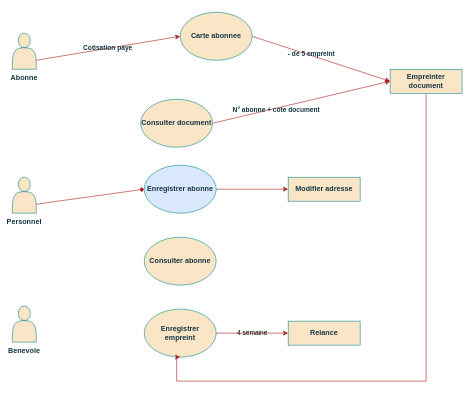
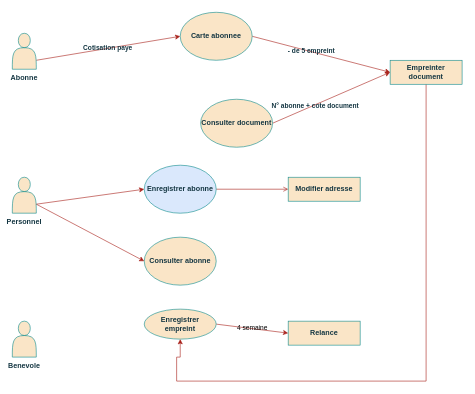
(426, 81) -> (426, 72)
(177, 123) -> (237, 123)
(282, 189) -> (284, 189)
(138, 190) -> (139, 190)
none -> (86, 231)
(24, 324) -> (24, 339)
(180, 333) -> (180, 324)
